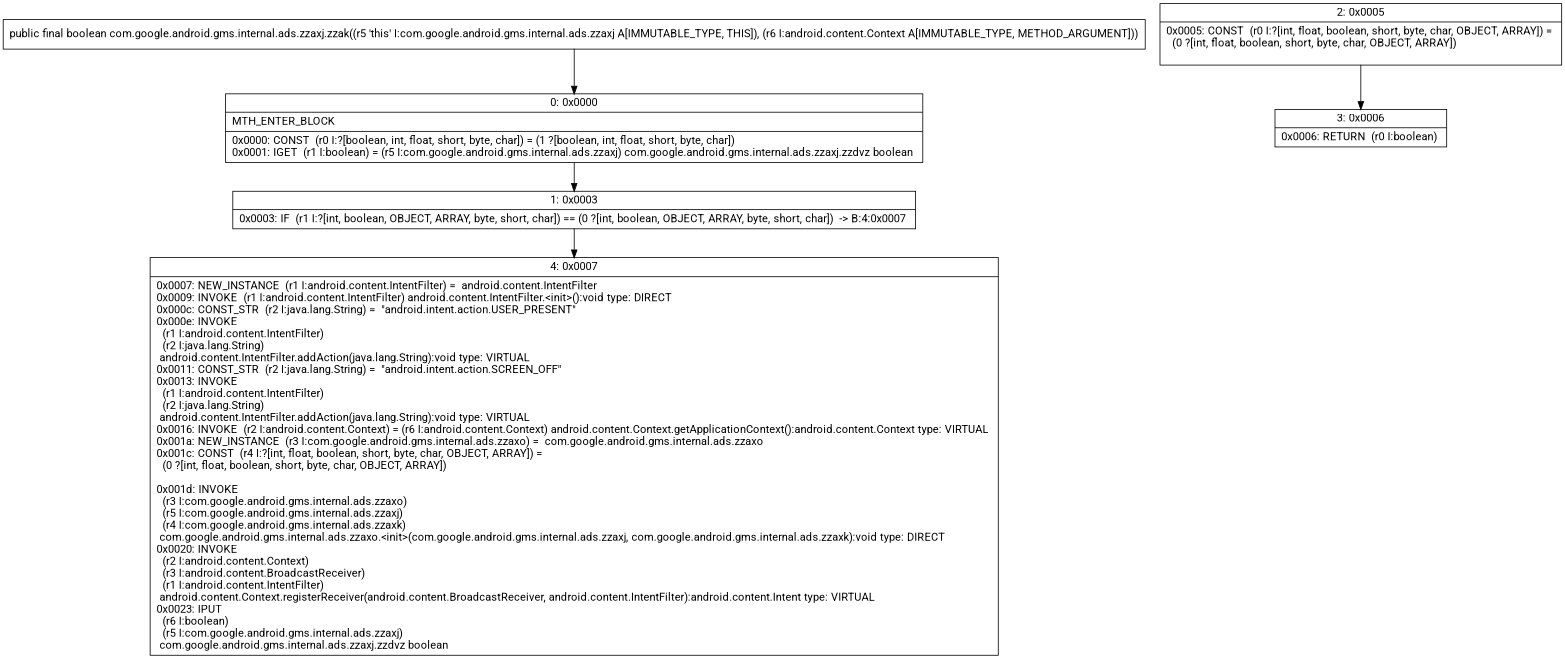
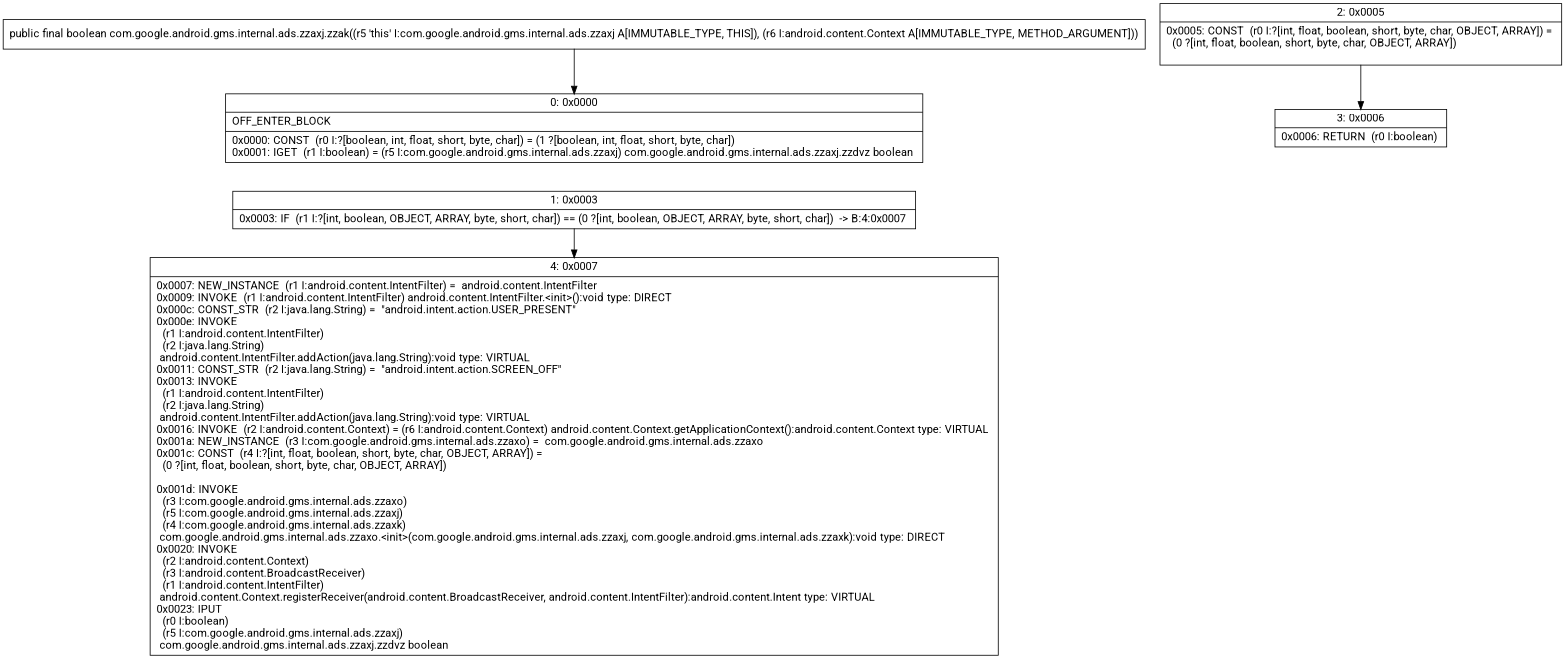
(284, 121) -> (282, 121)
(574, 173) -> none
(193, 621) -> (193, 621)
